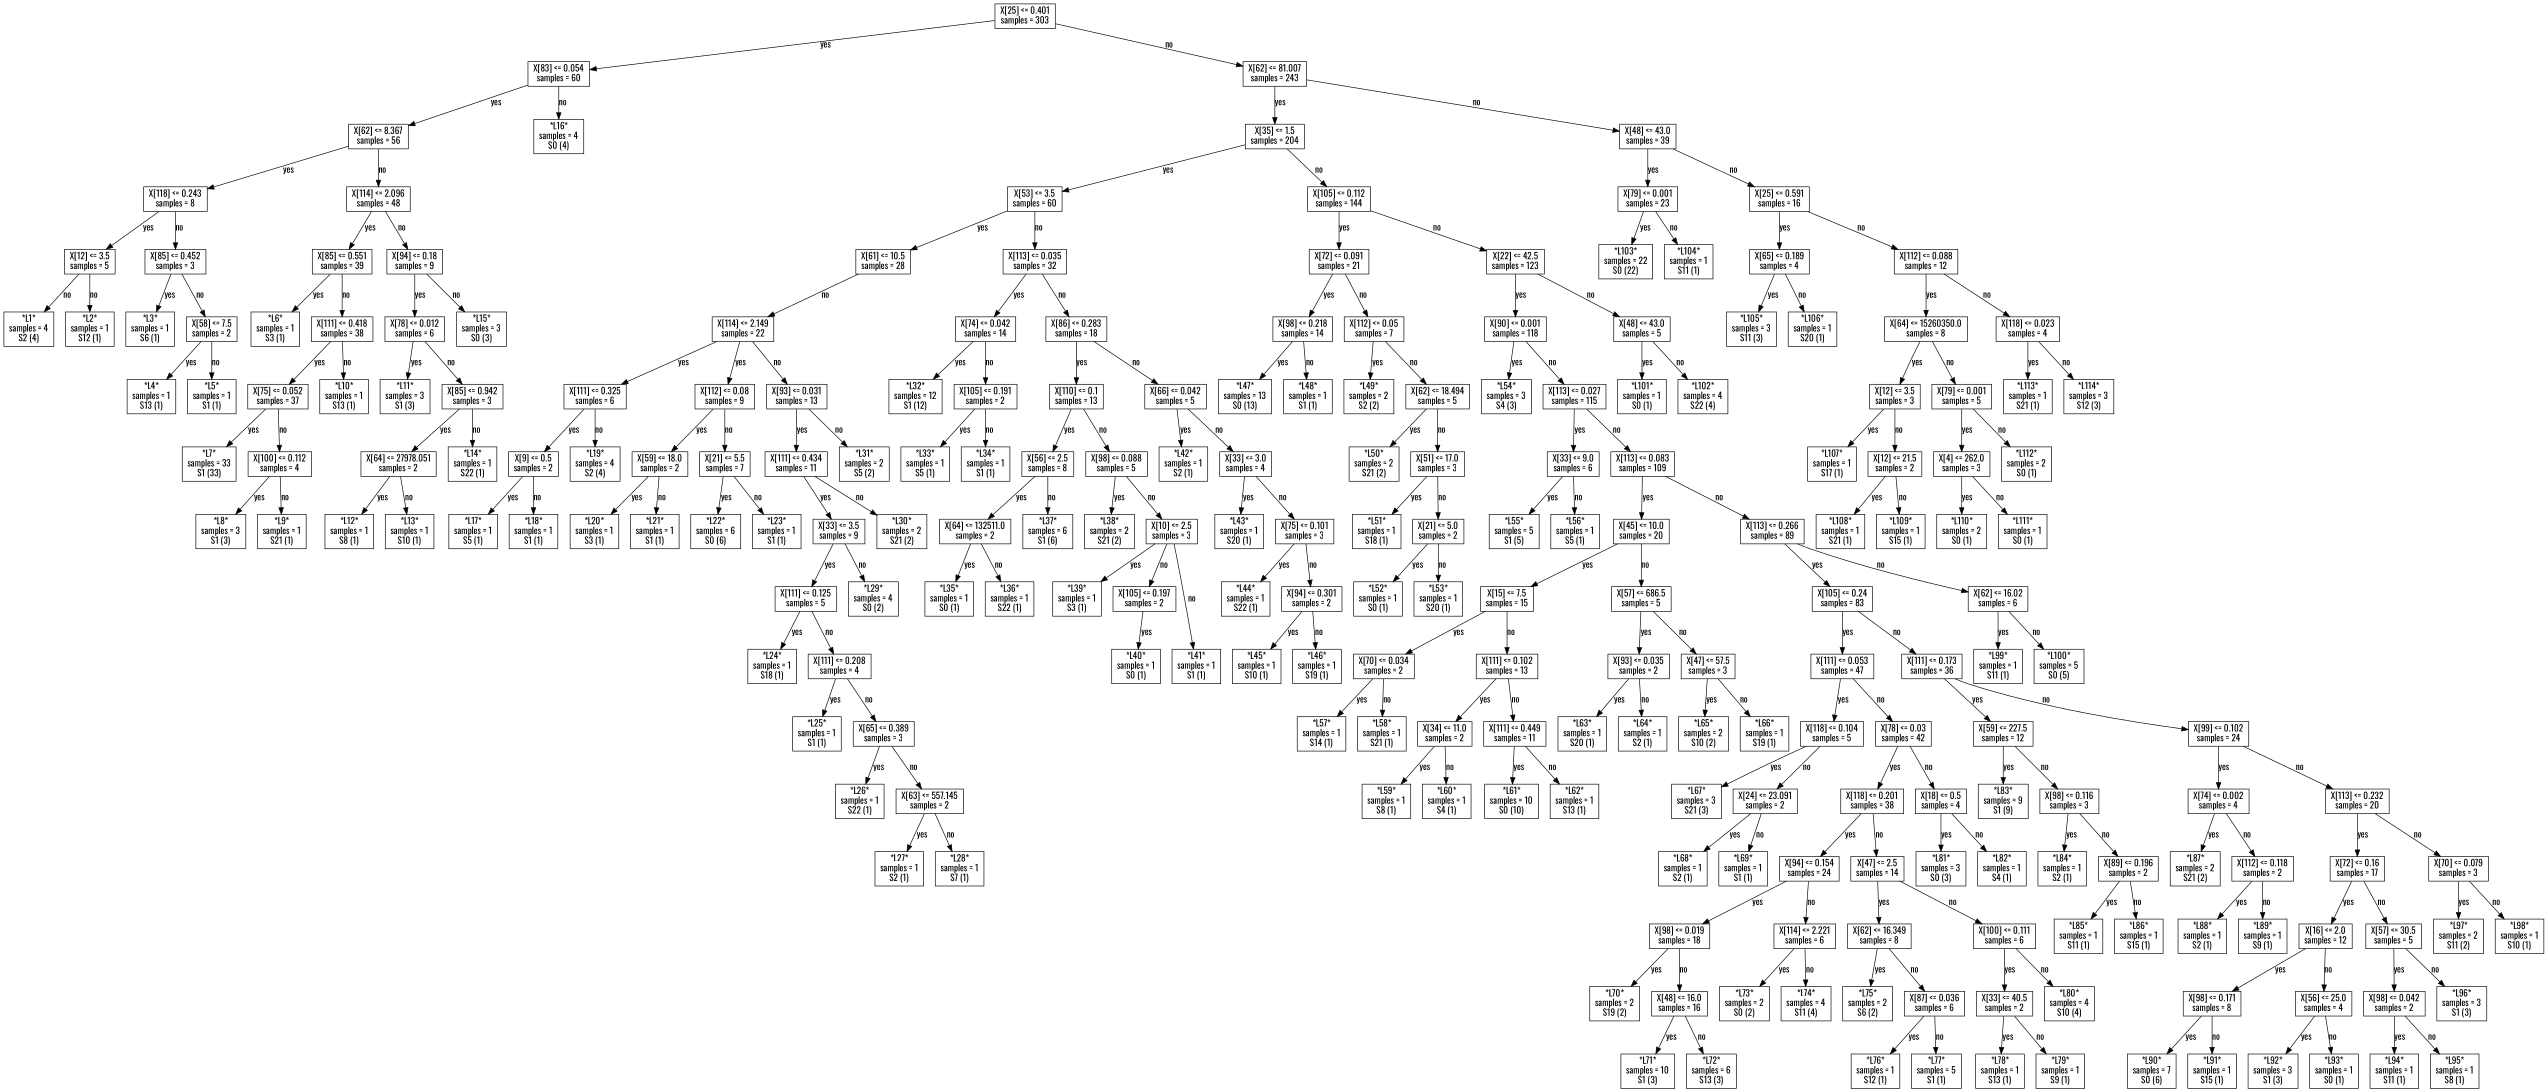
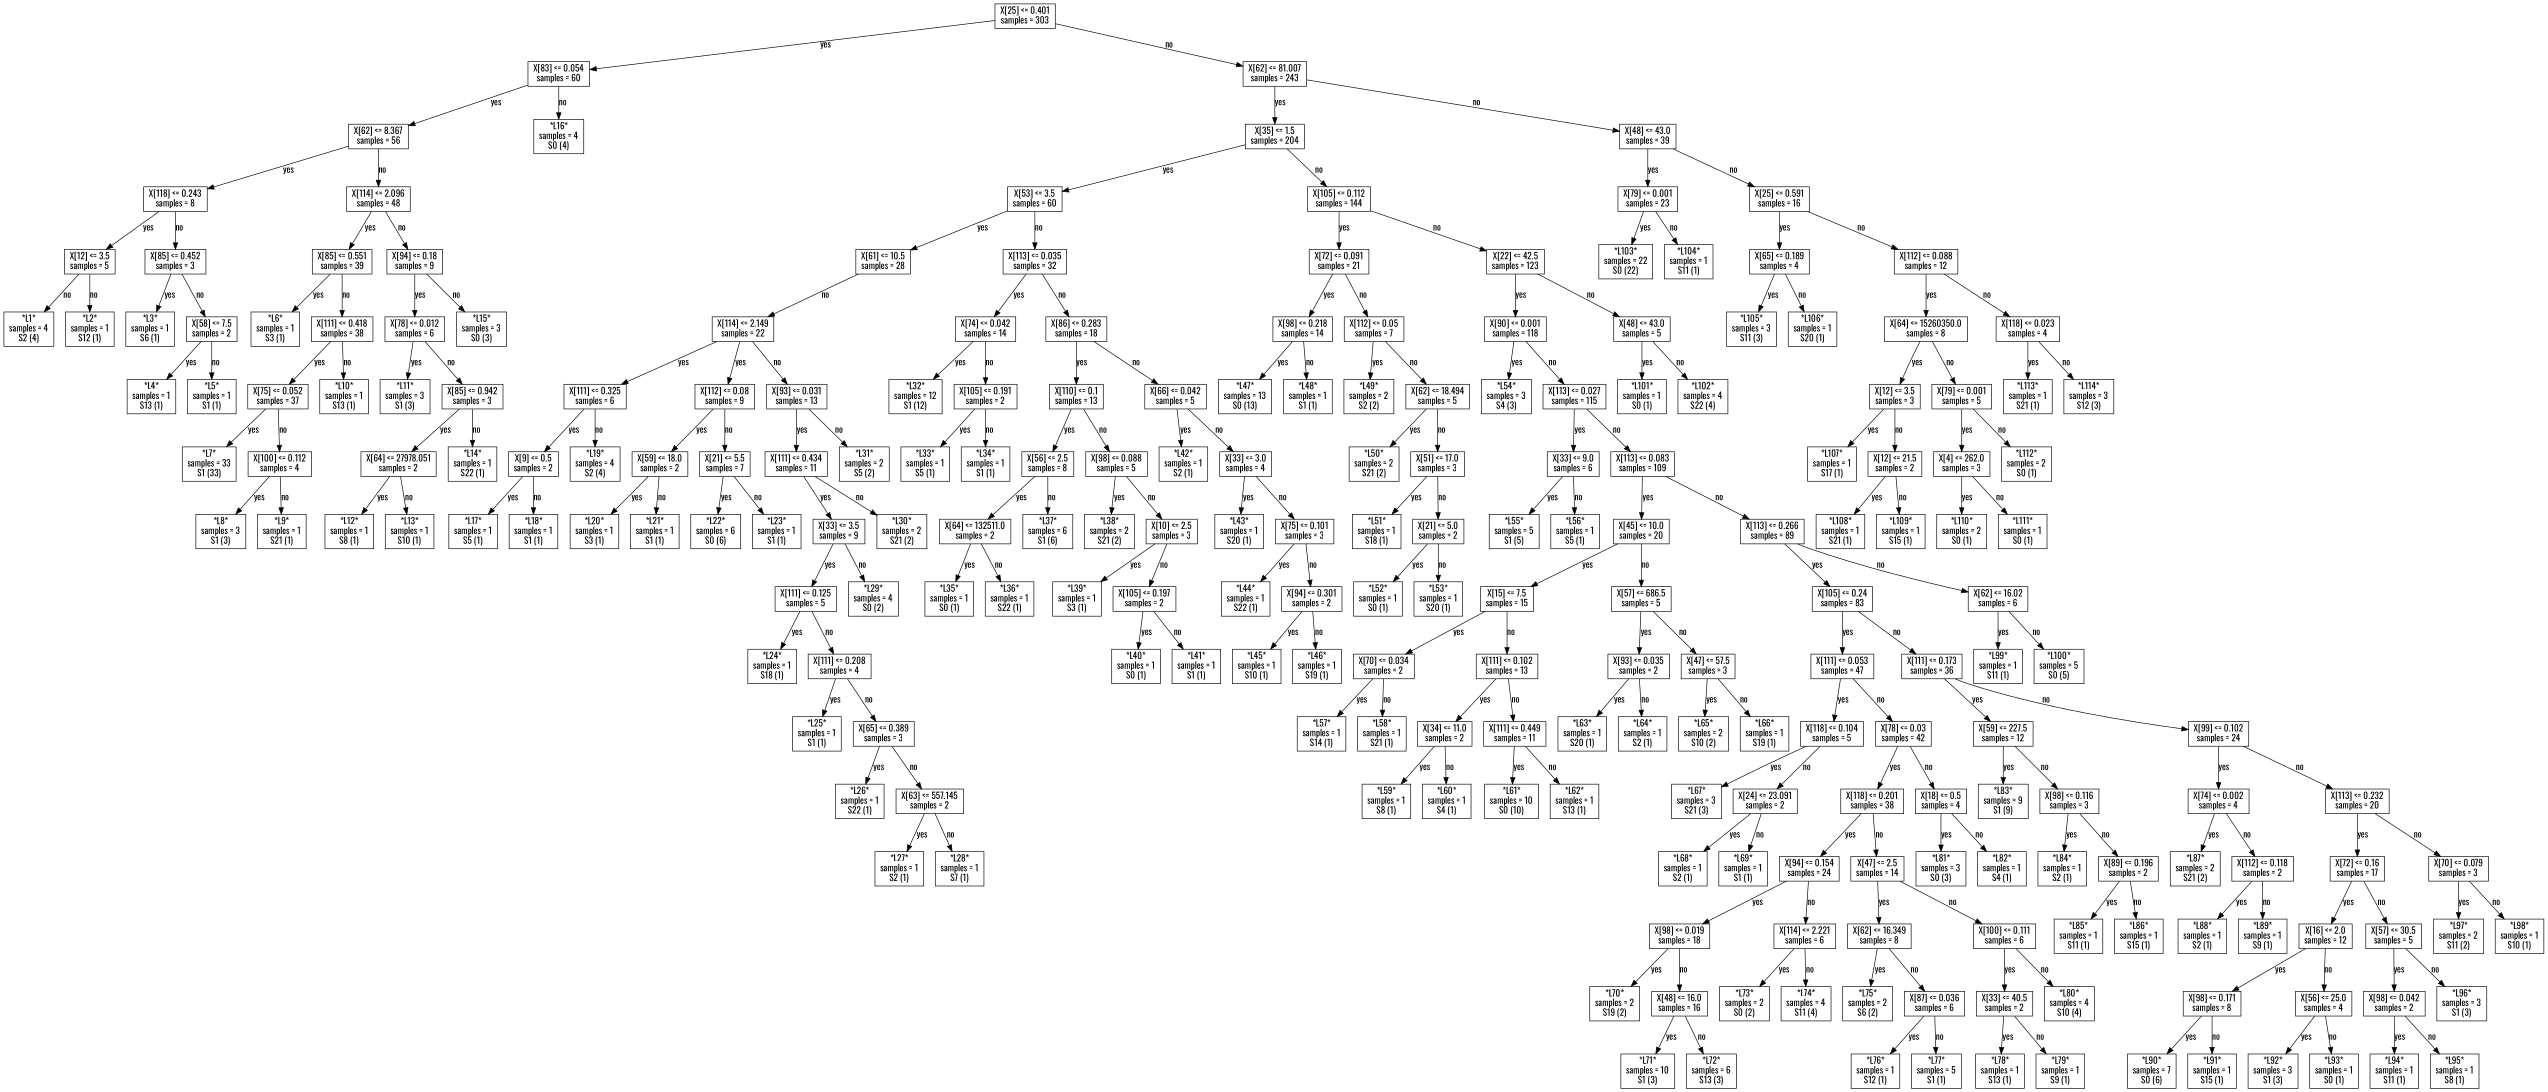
(1184, 593) -> (1166, 628)
